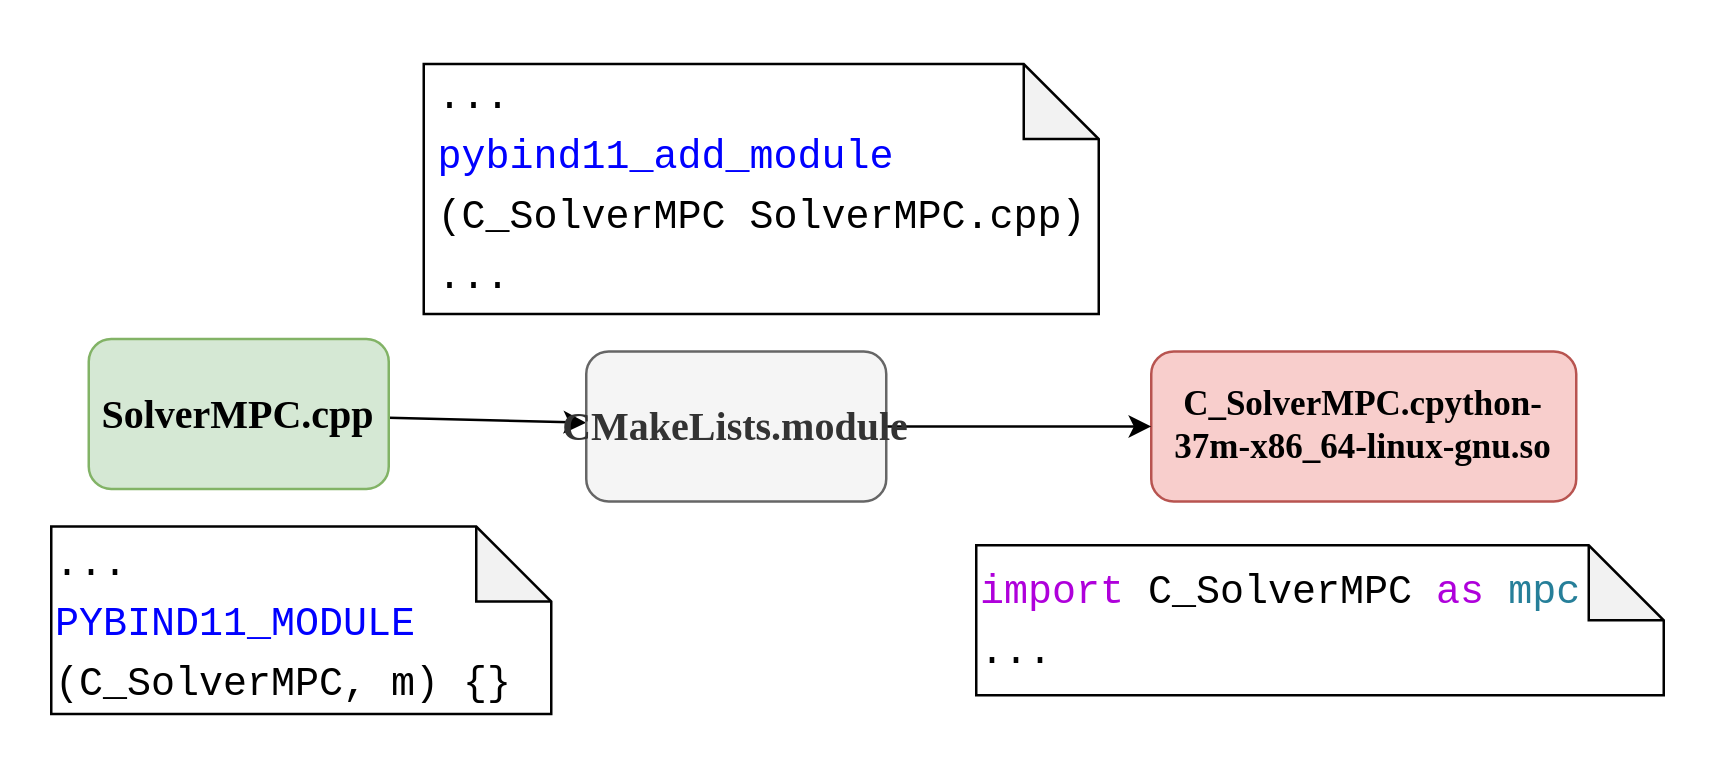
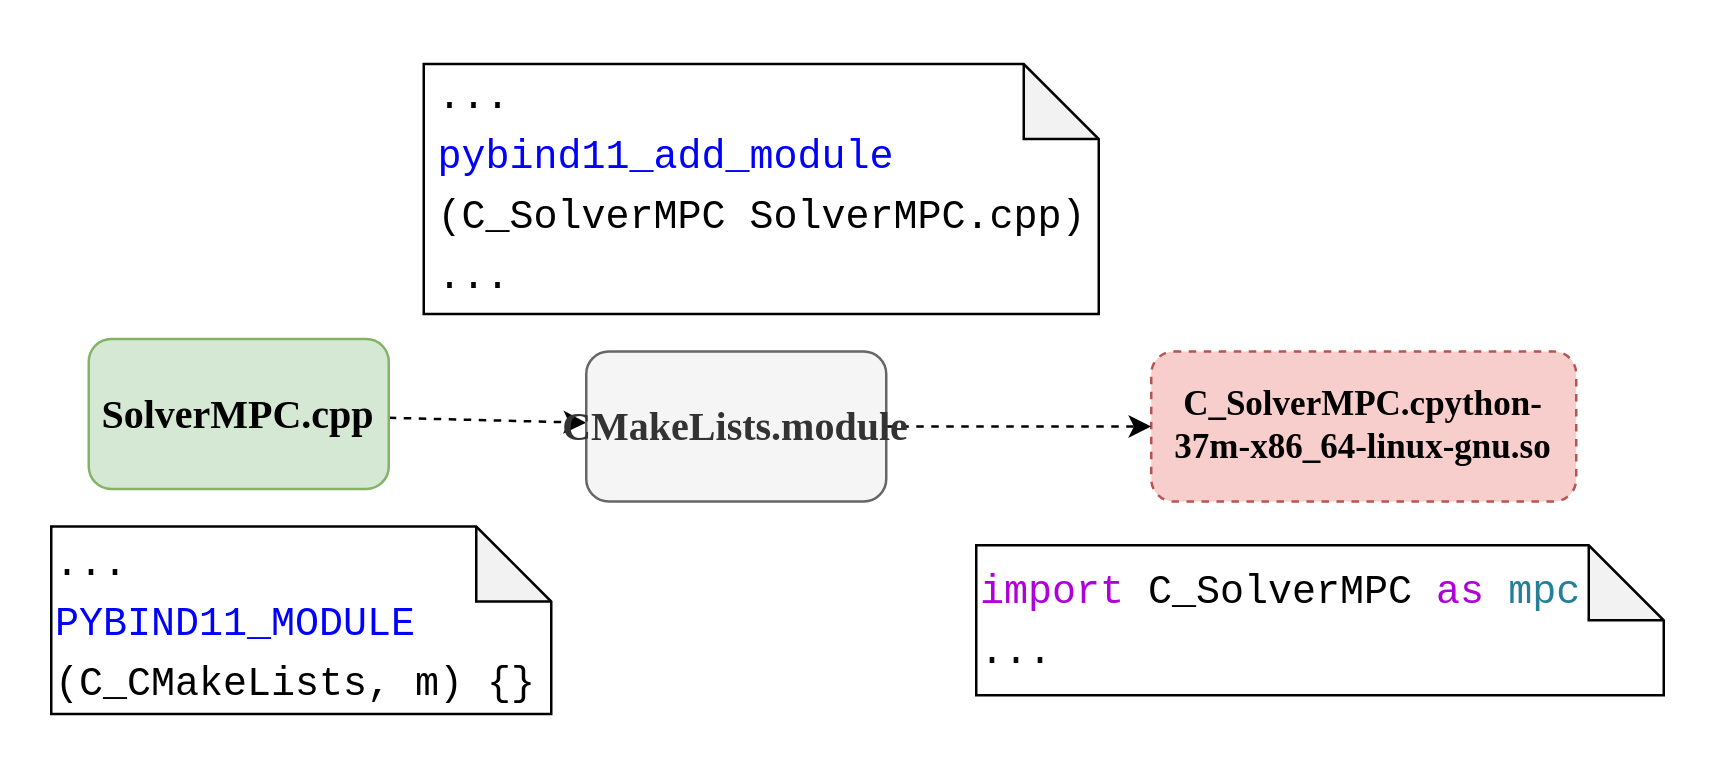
(480, 420) -> (480, 420)
(1012, 426) -> (1012, 426)
(1364, 426) -> (1364, 426)
(248, 624) -> (259, 624)
